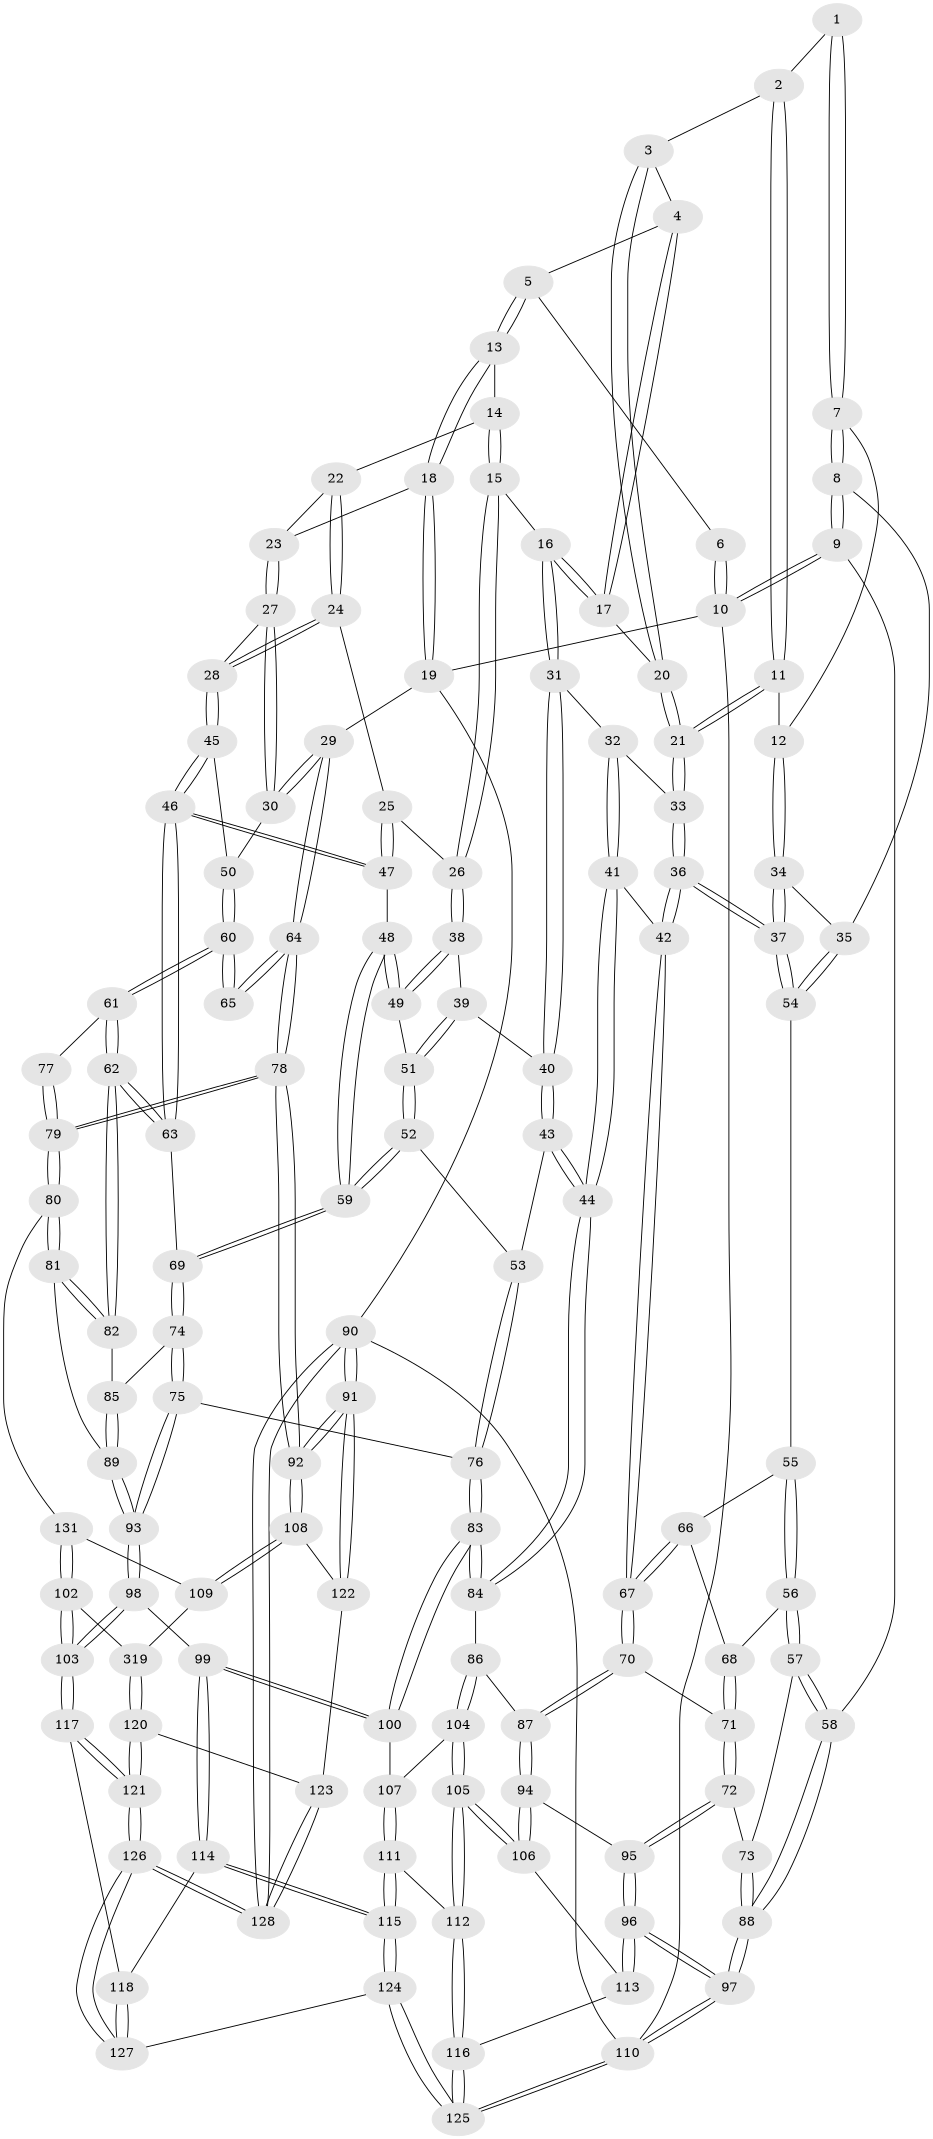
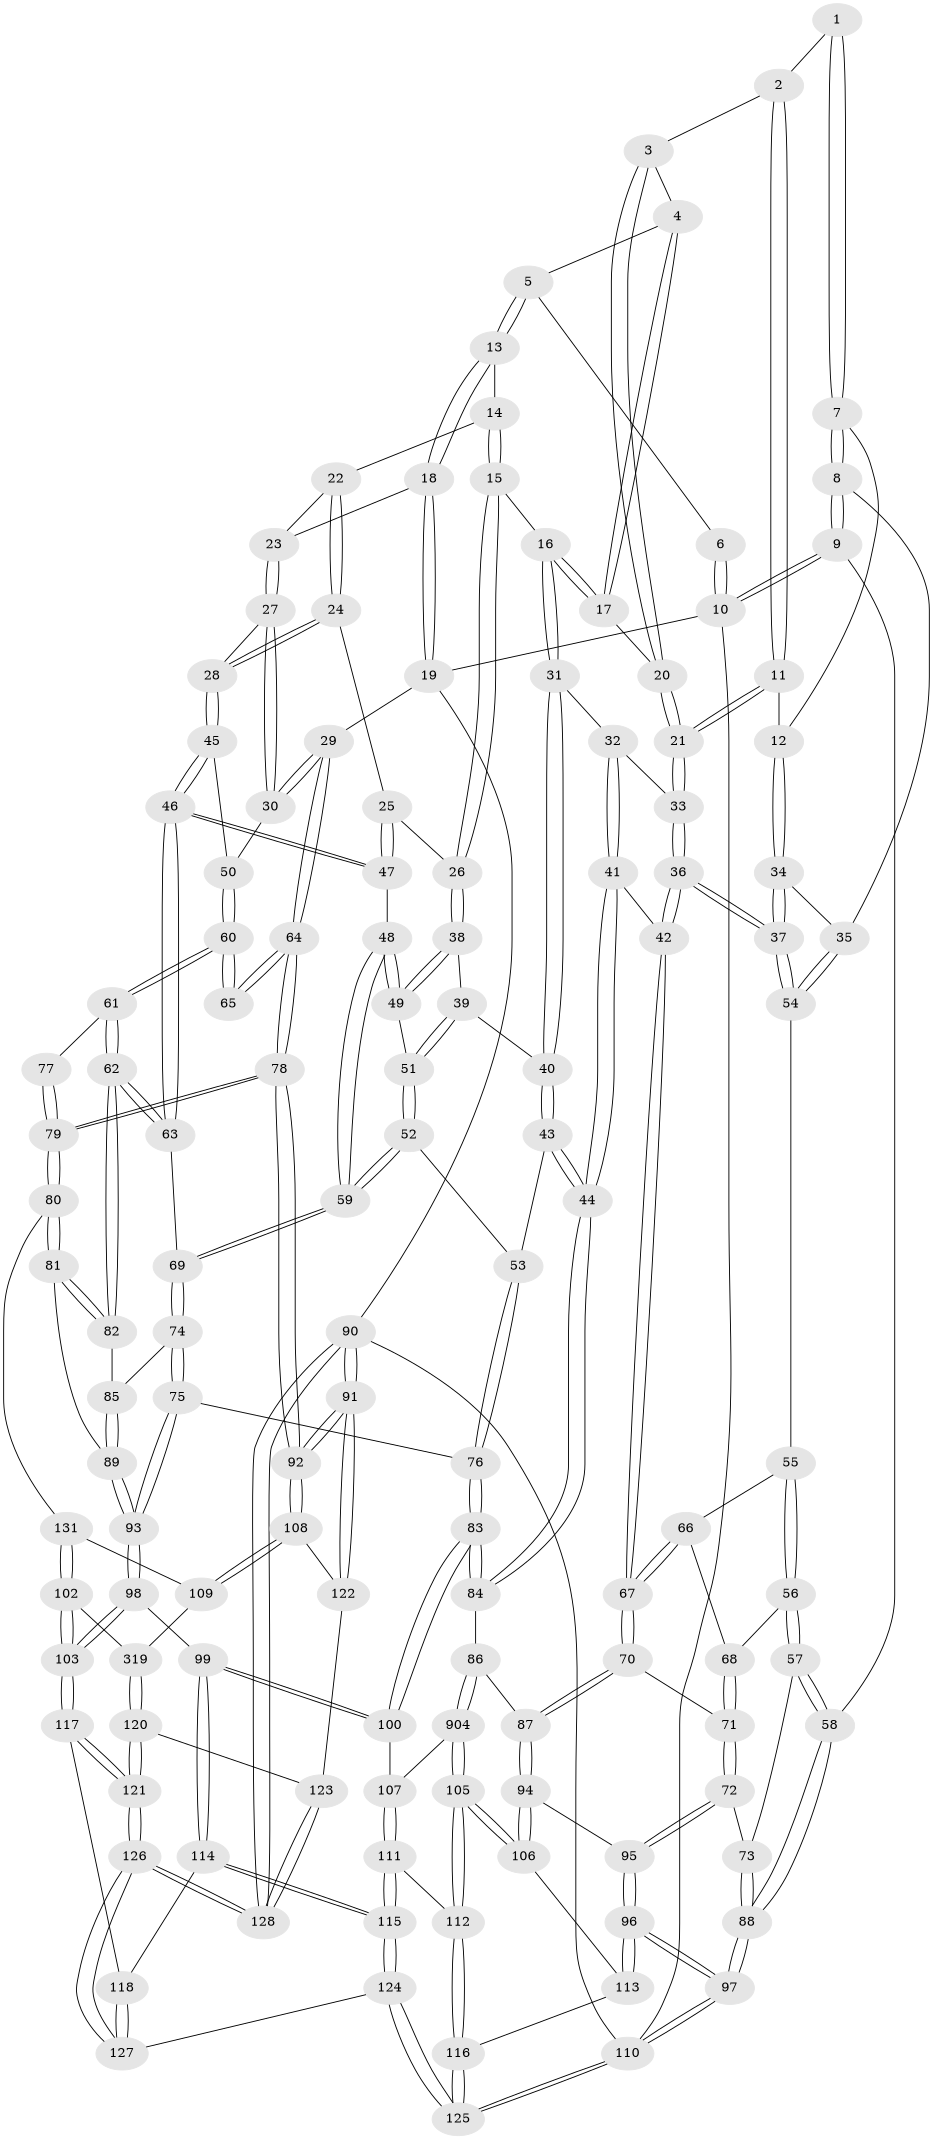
(458, 1726) -> (458, 1726)
